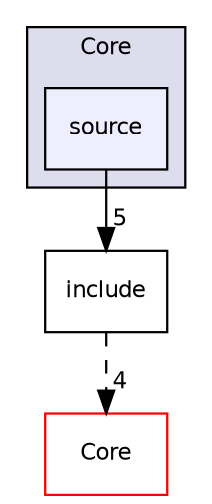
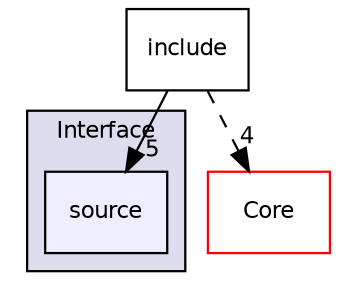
(106, 49) -> (106, 132)
(106, 202) -> (150, 125)
